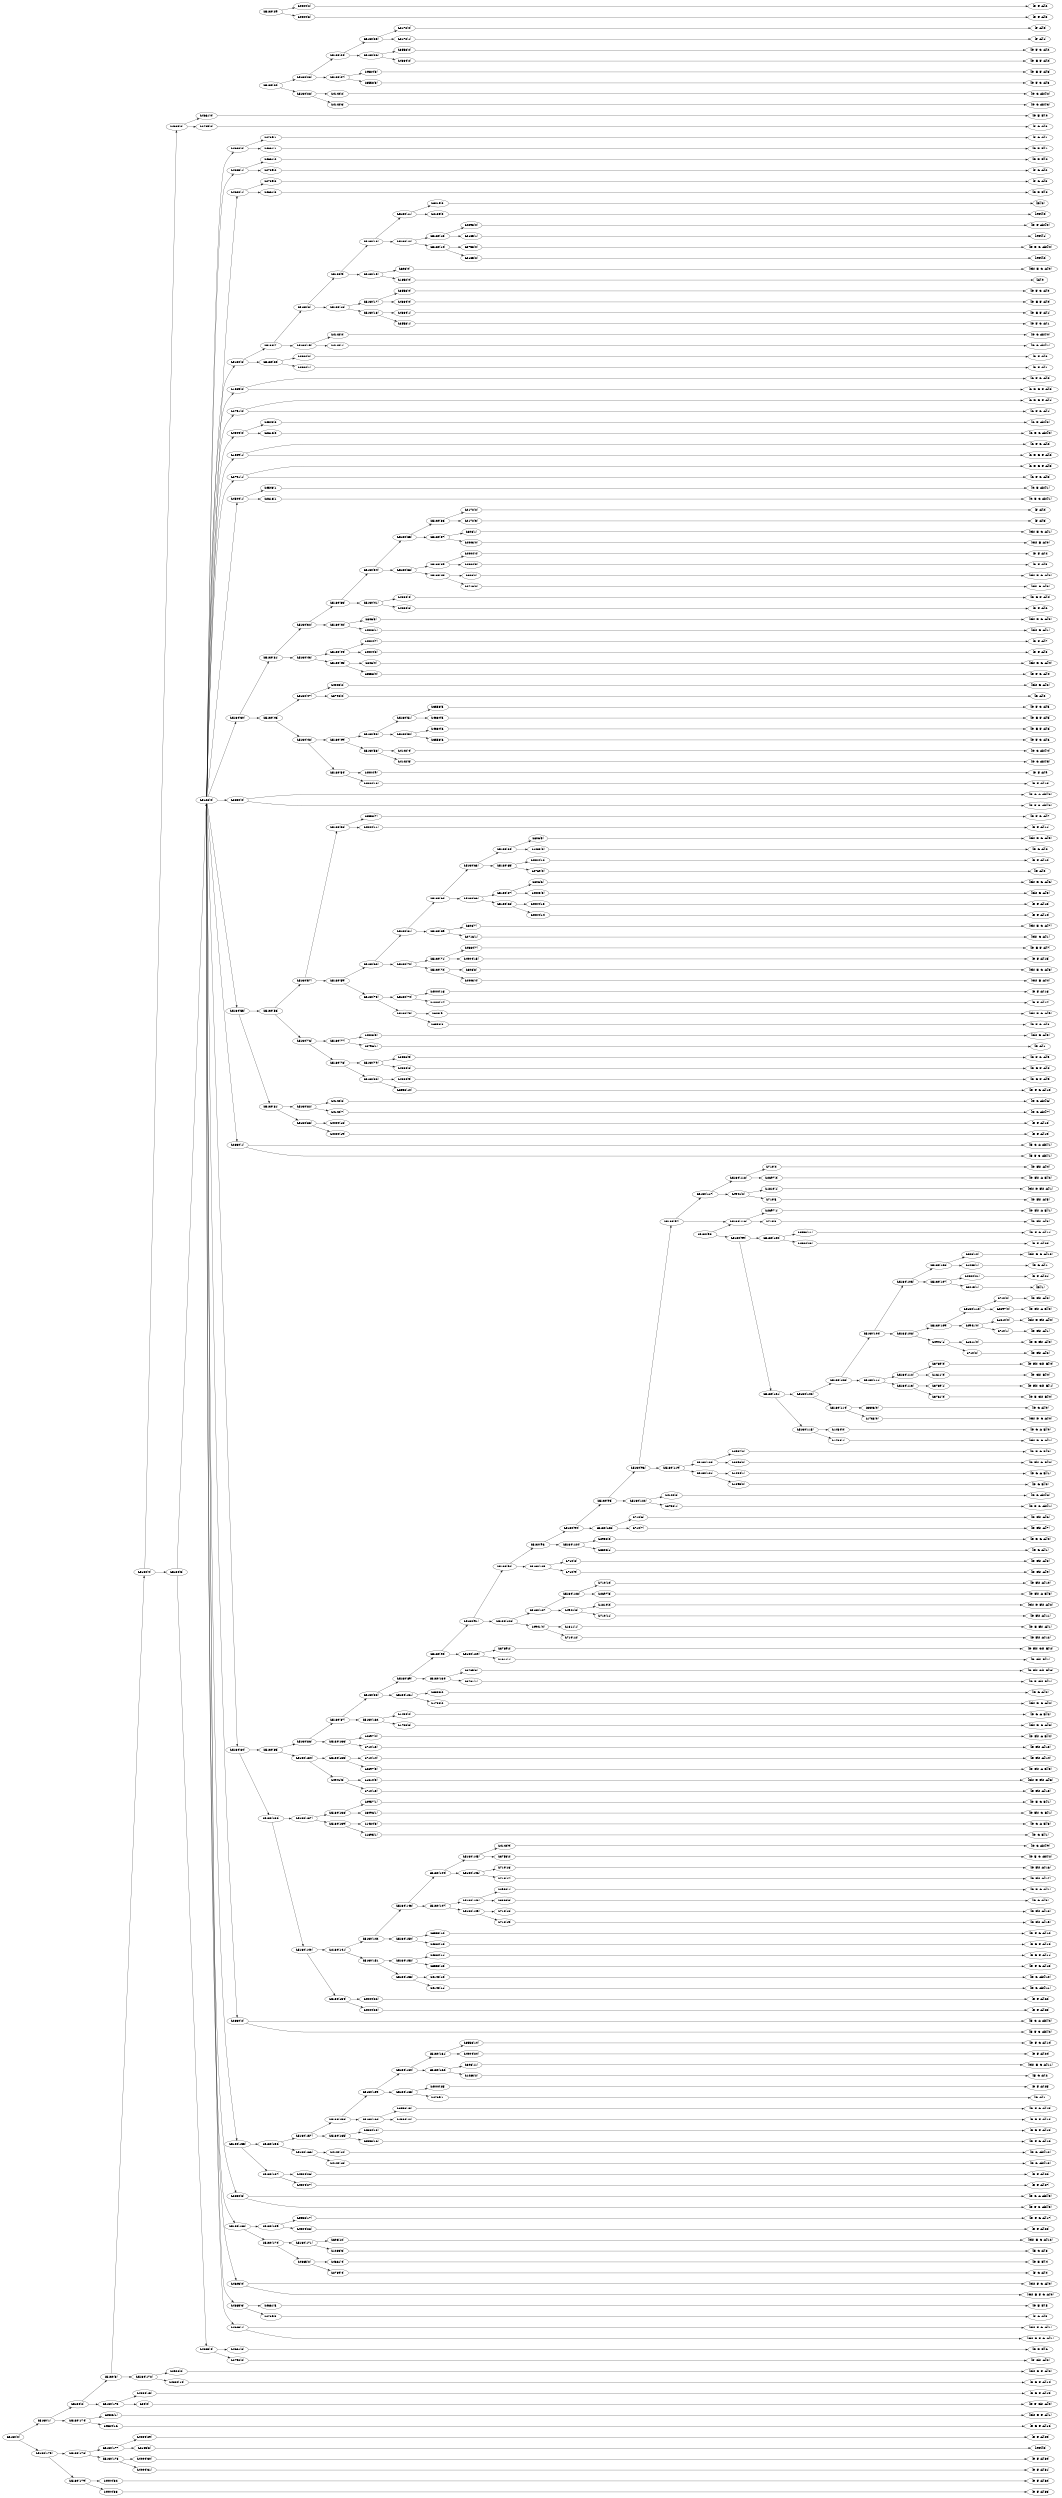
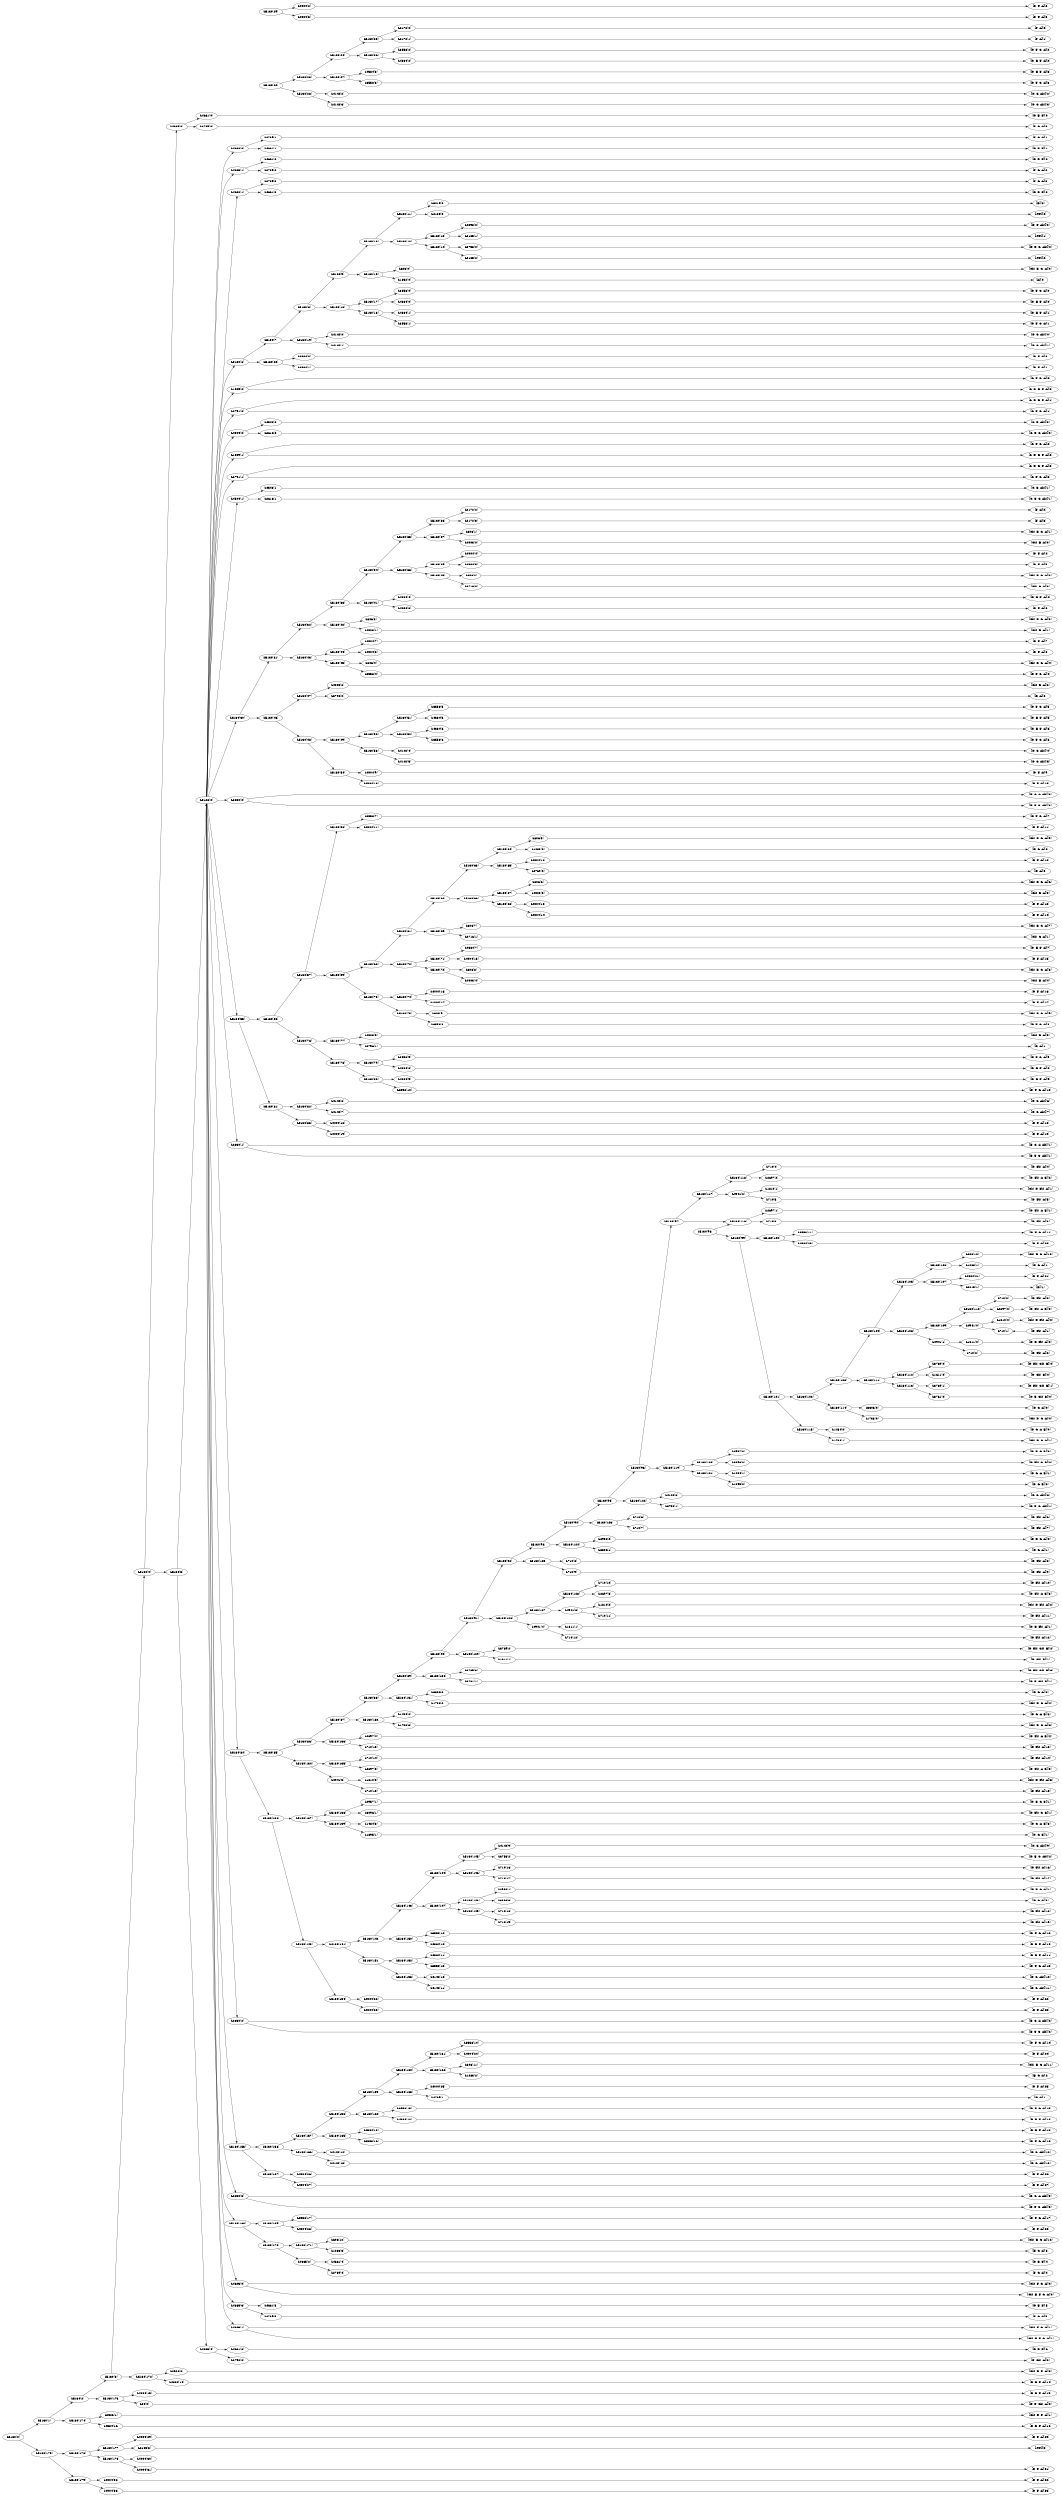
(1019, 1331) -> (1021, 1331)
(1041, 2459) -> none
